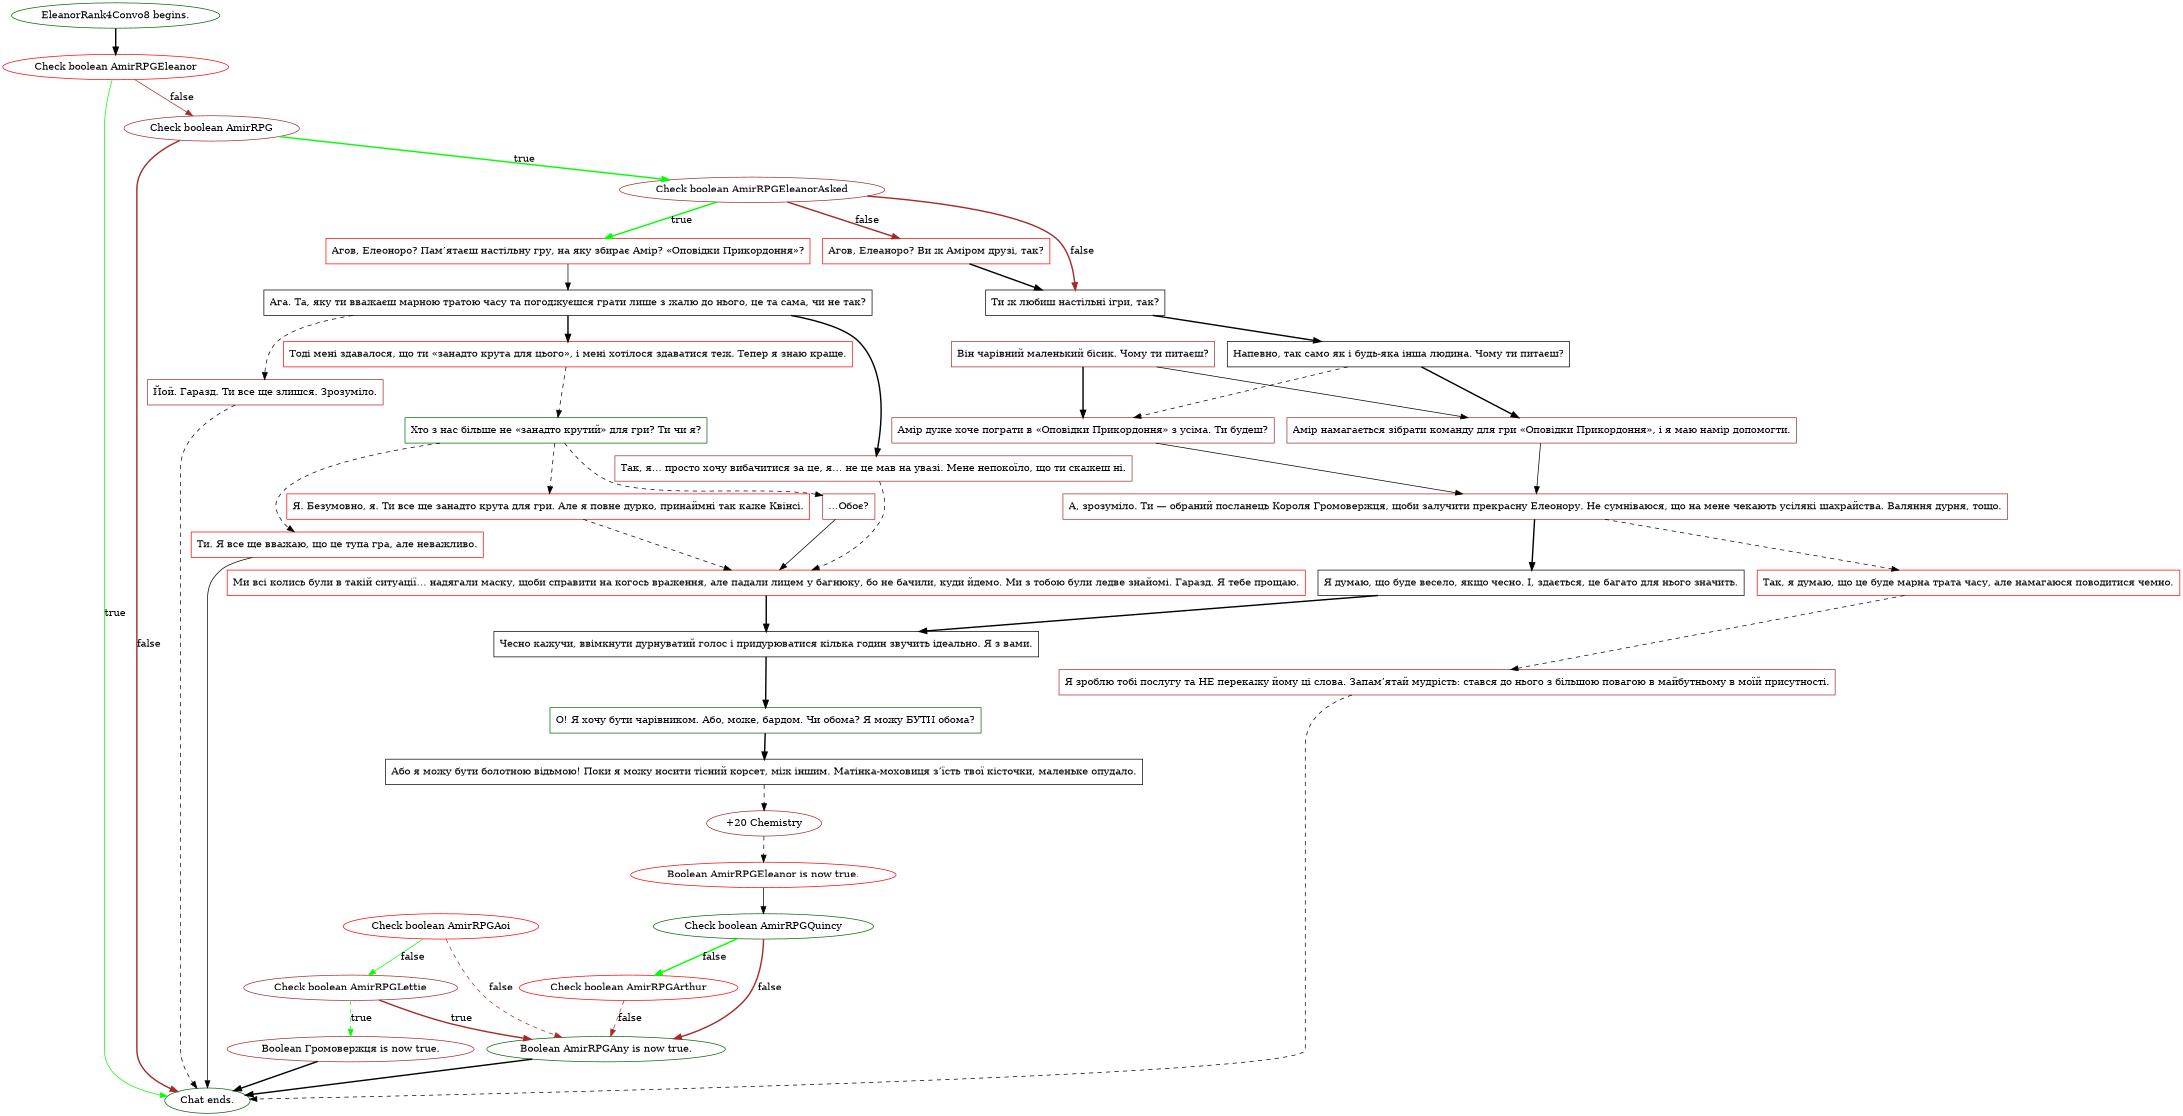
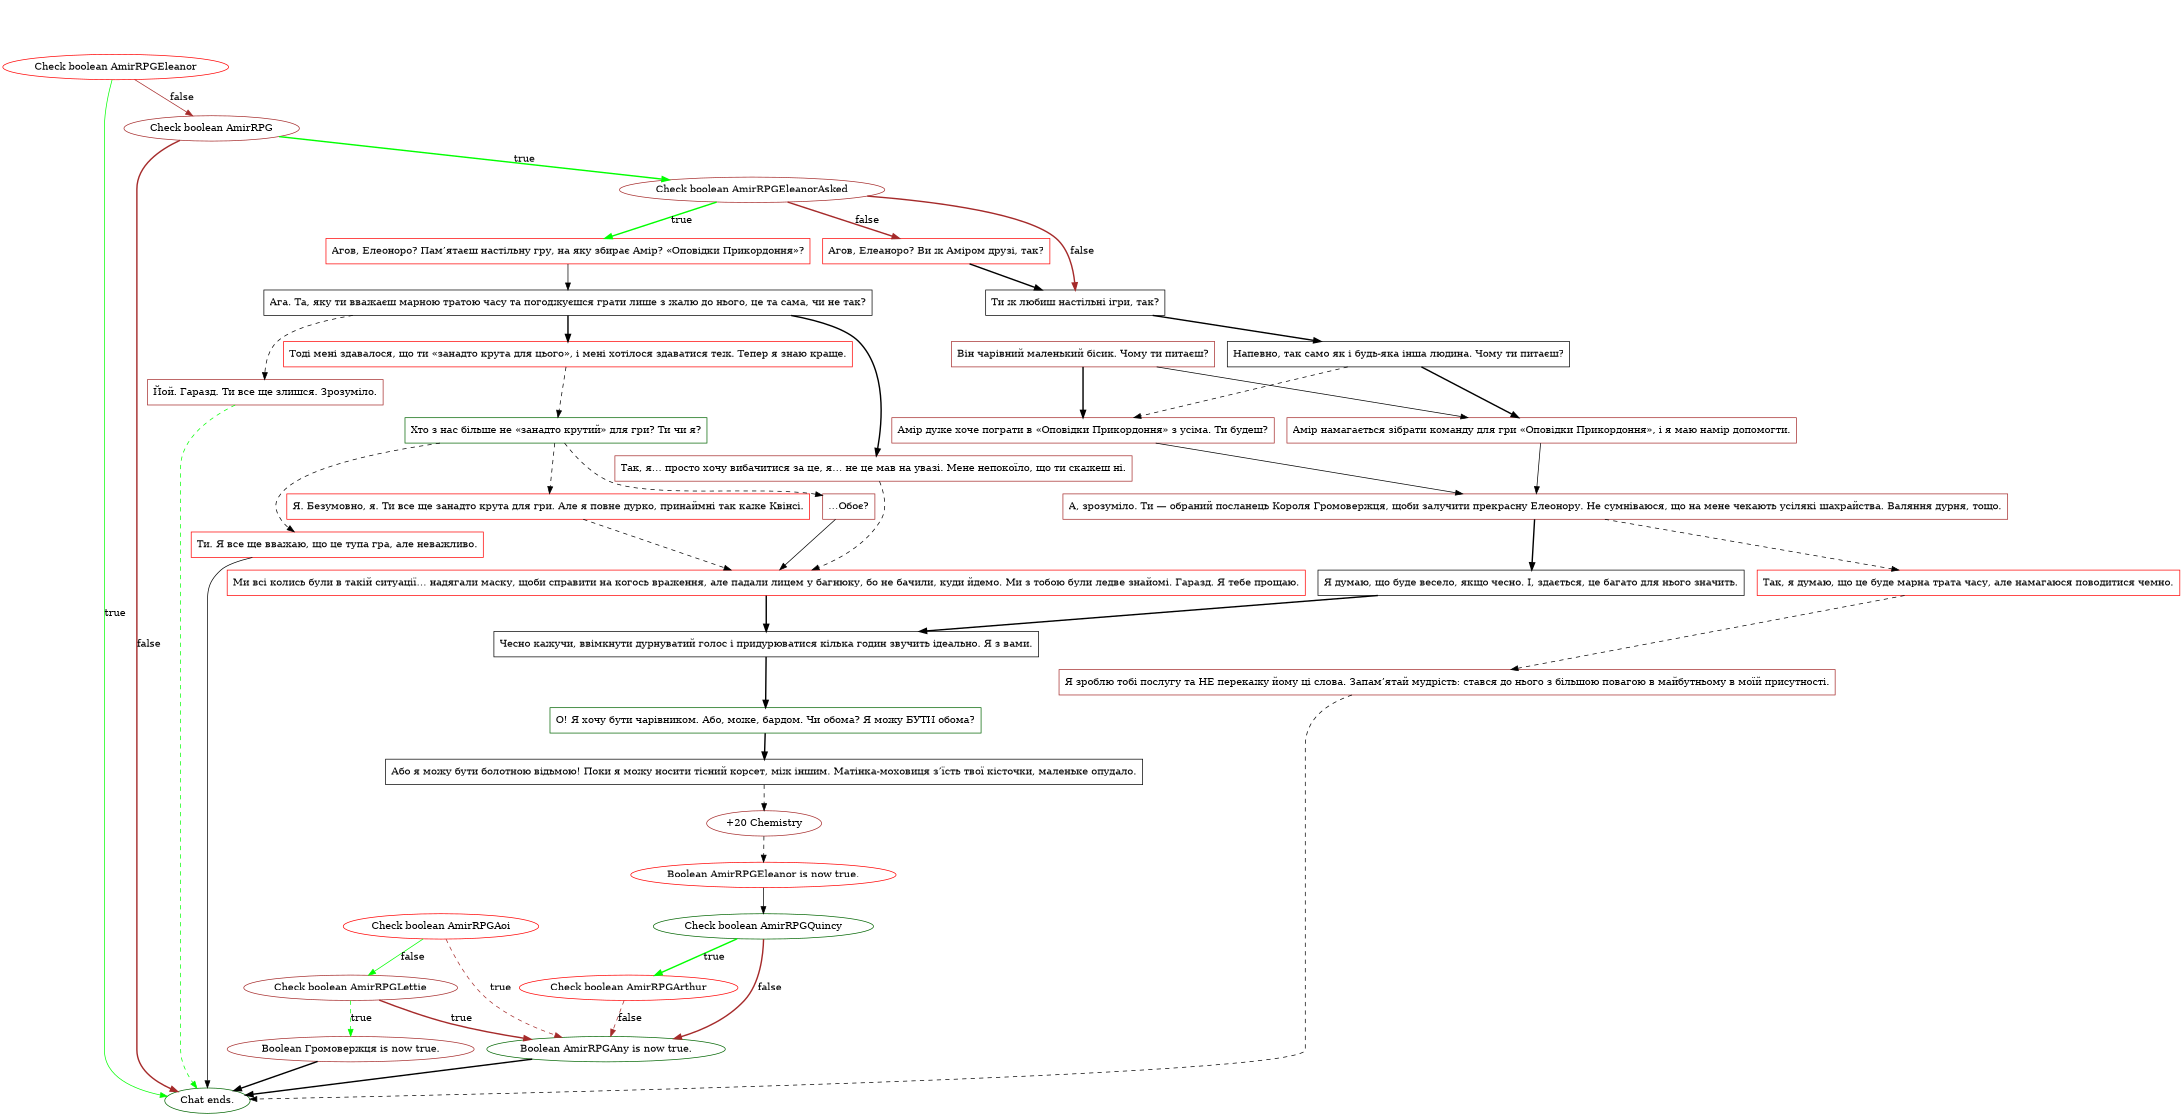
(116, 16) -> none
(181, 733) -> (181, 733)
(714, 957) -> (714, 957)
(501, 988) -> (501, 988)
